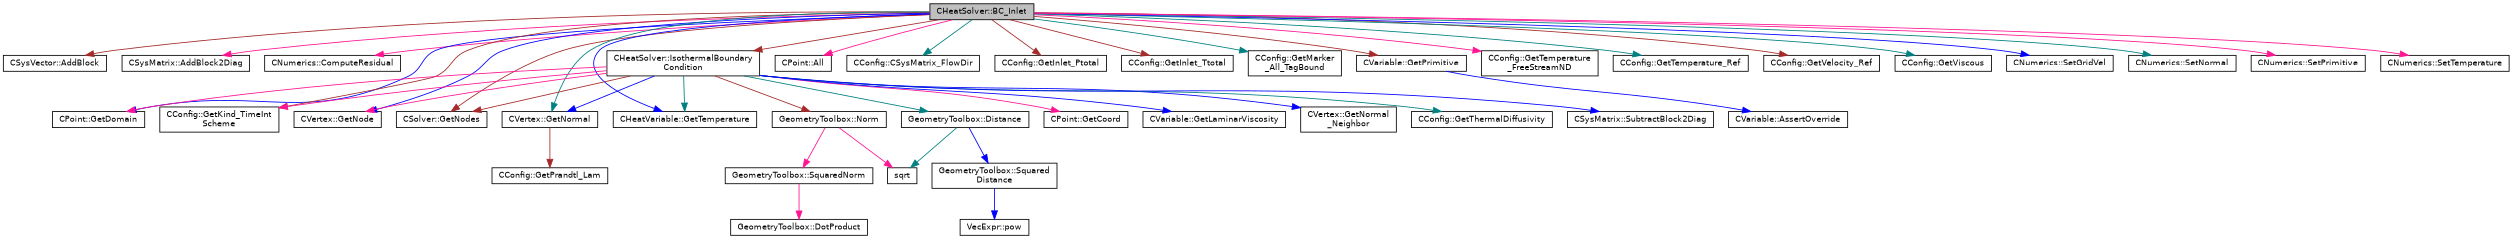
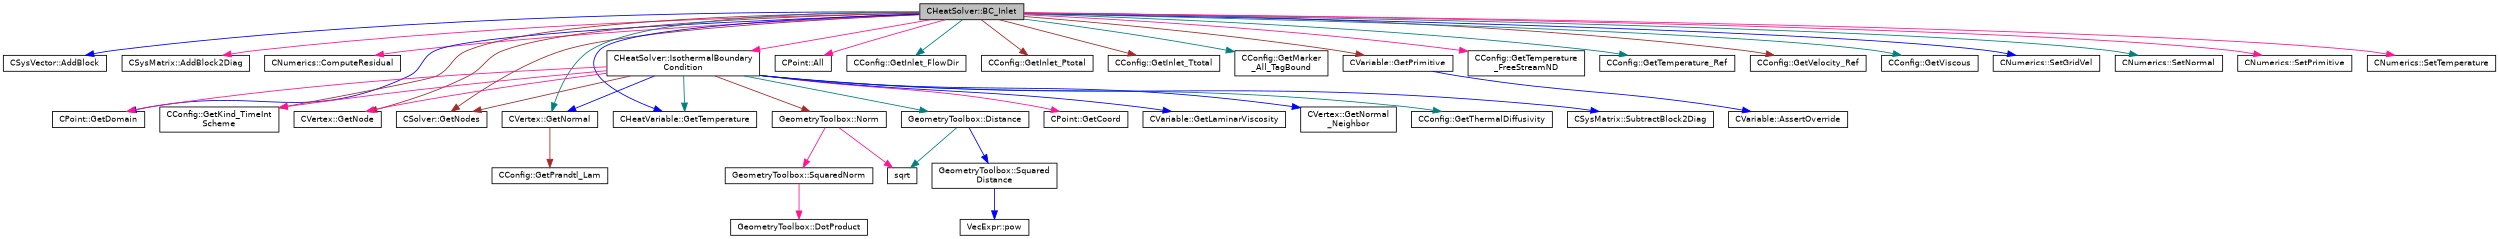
(511, 20) -> (506, 20)
(851, 35) -> (845, 35)
(518, 46) -> (516, 47)
(913, 63) -> (906, 63)
